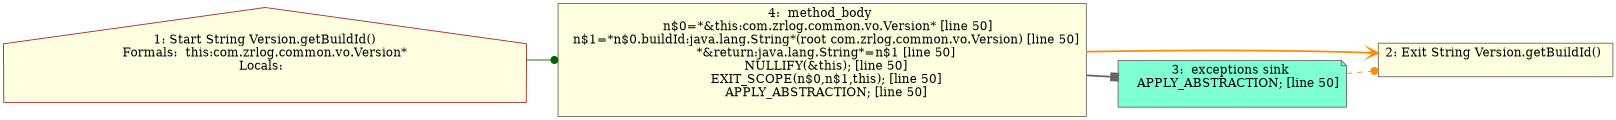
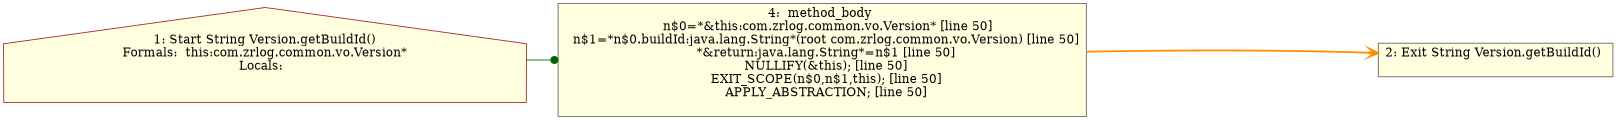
(1232, 84) -> none
